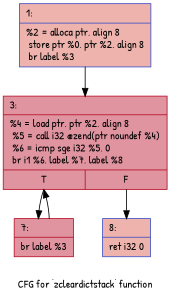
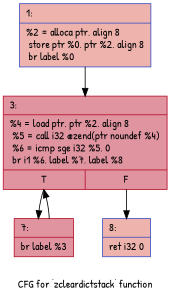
(50, 57) -> (50, 57)
